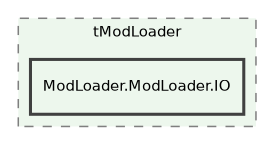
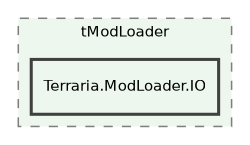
(137, 87) -> (125, 87)
